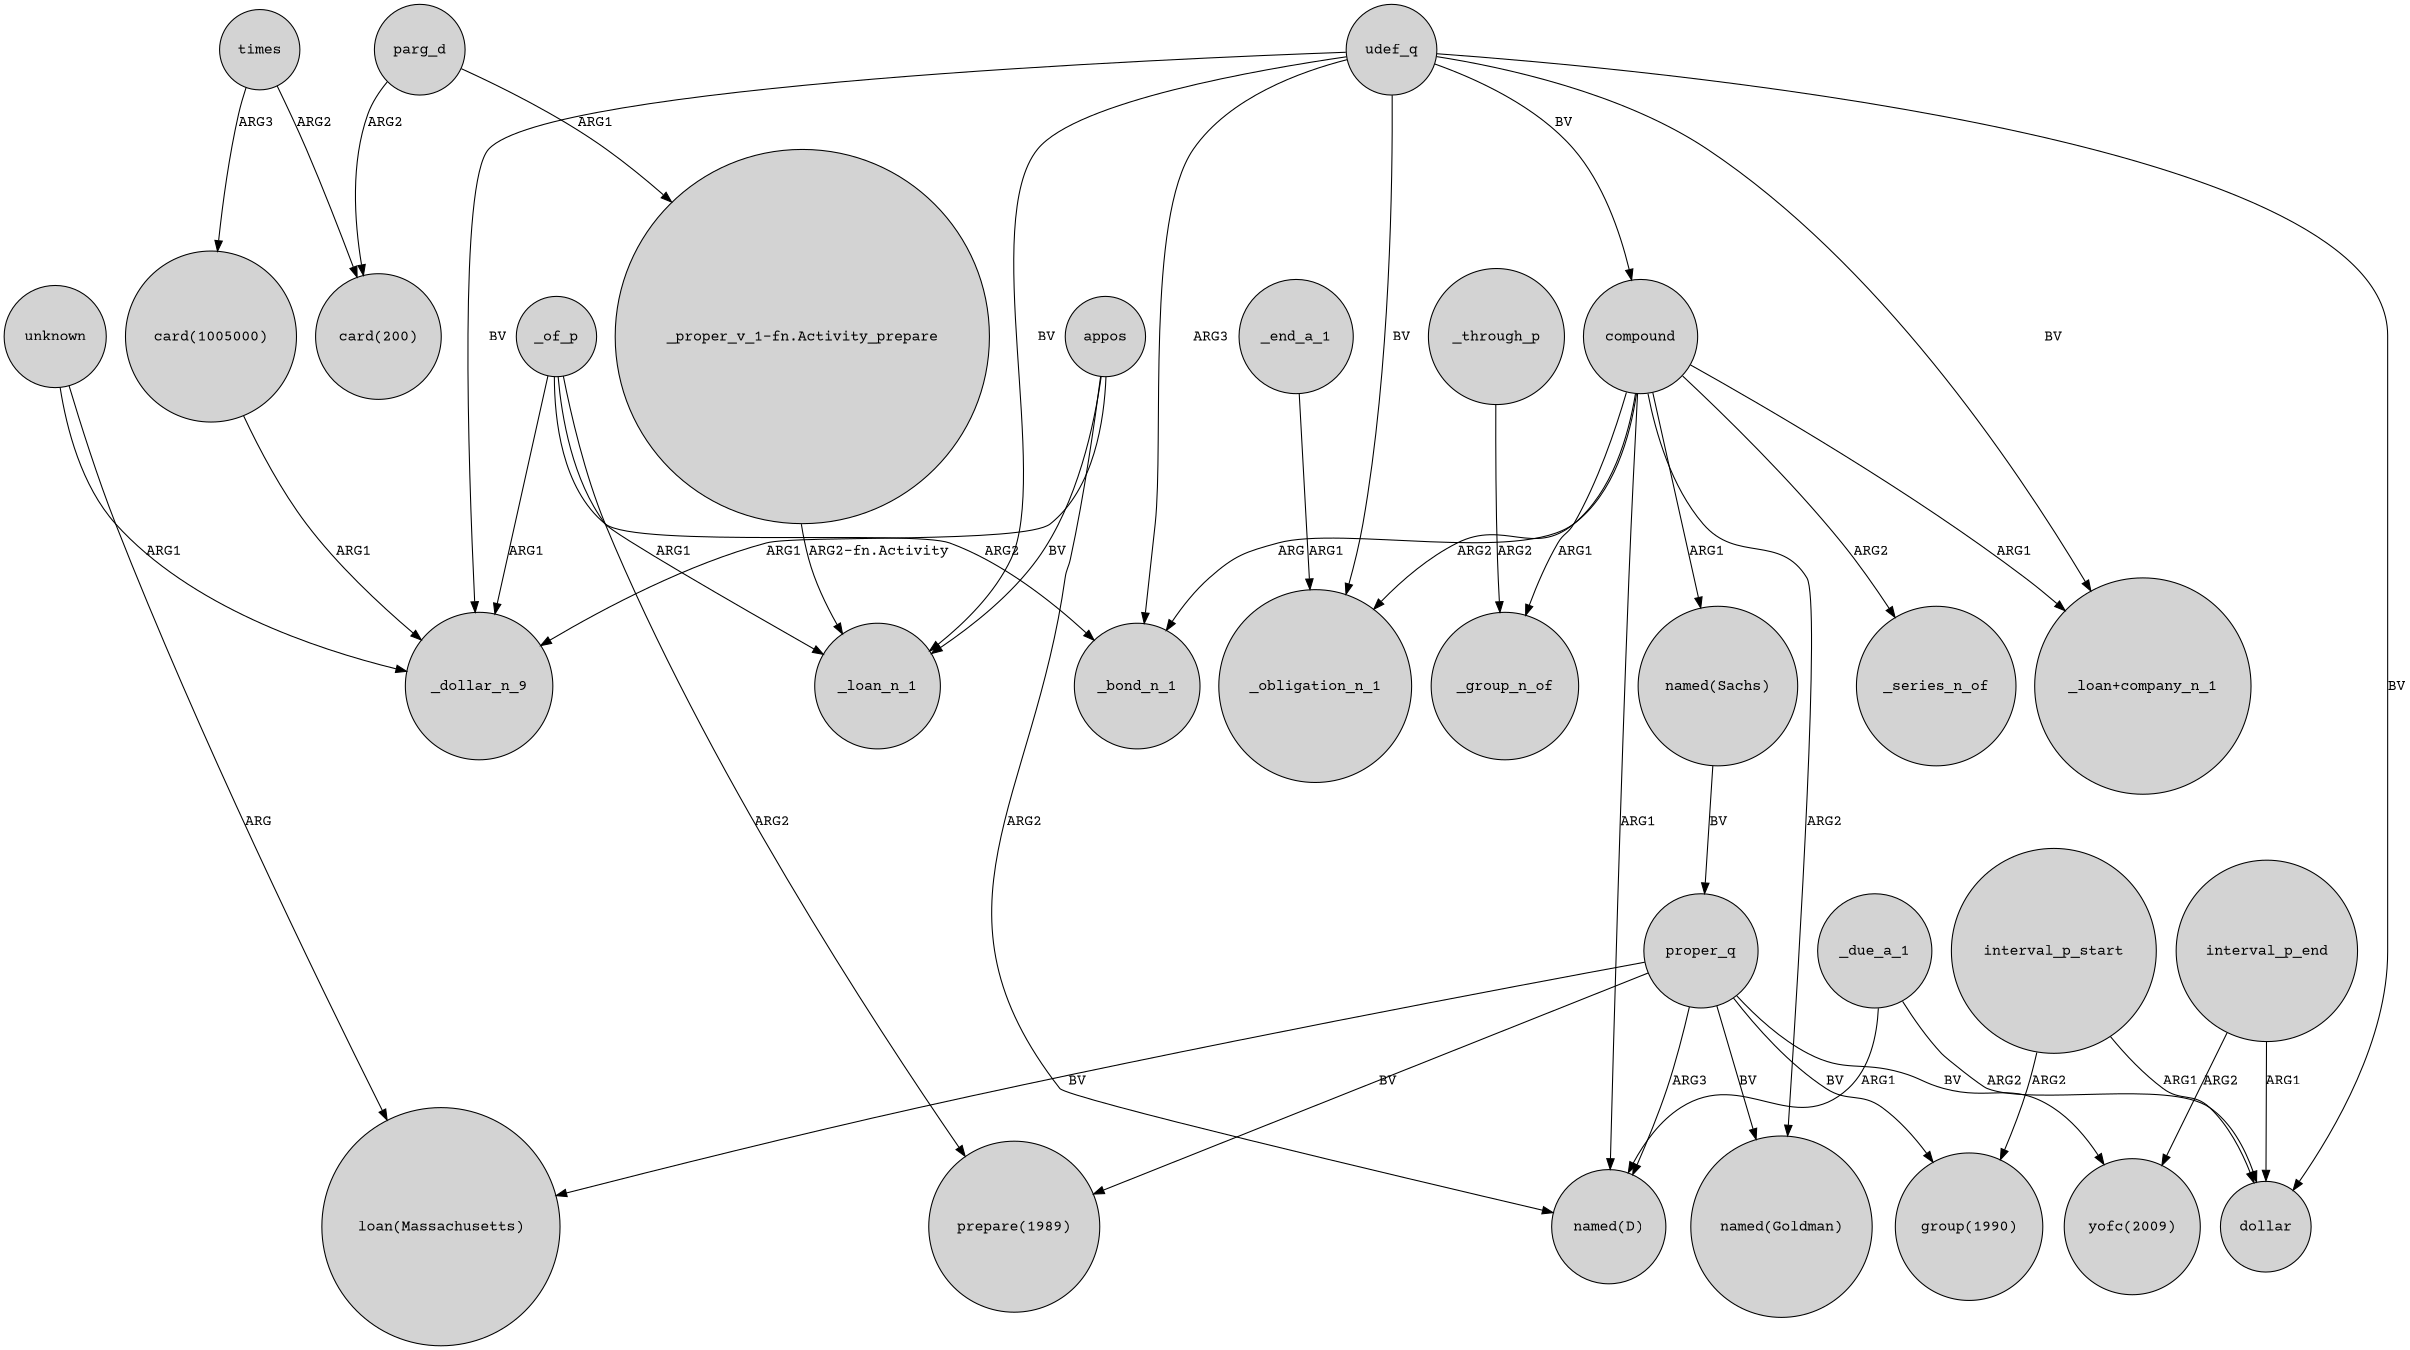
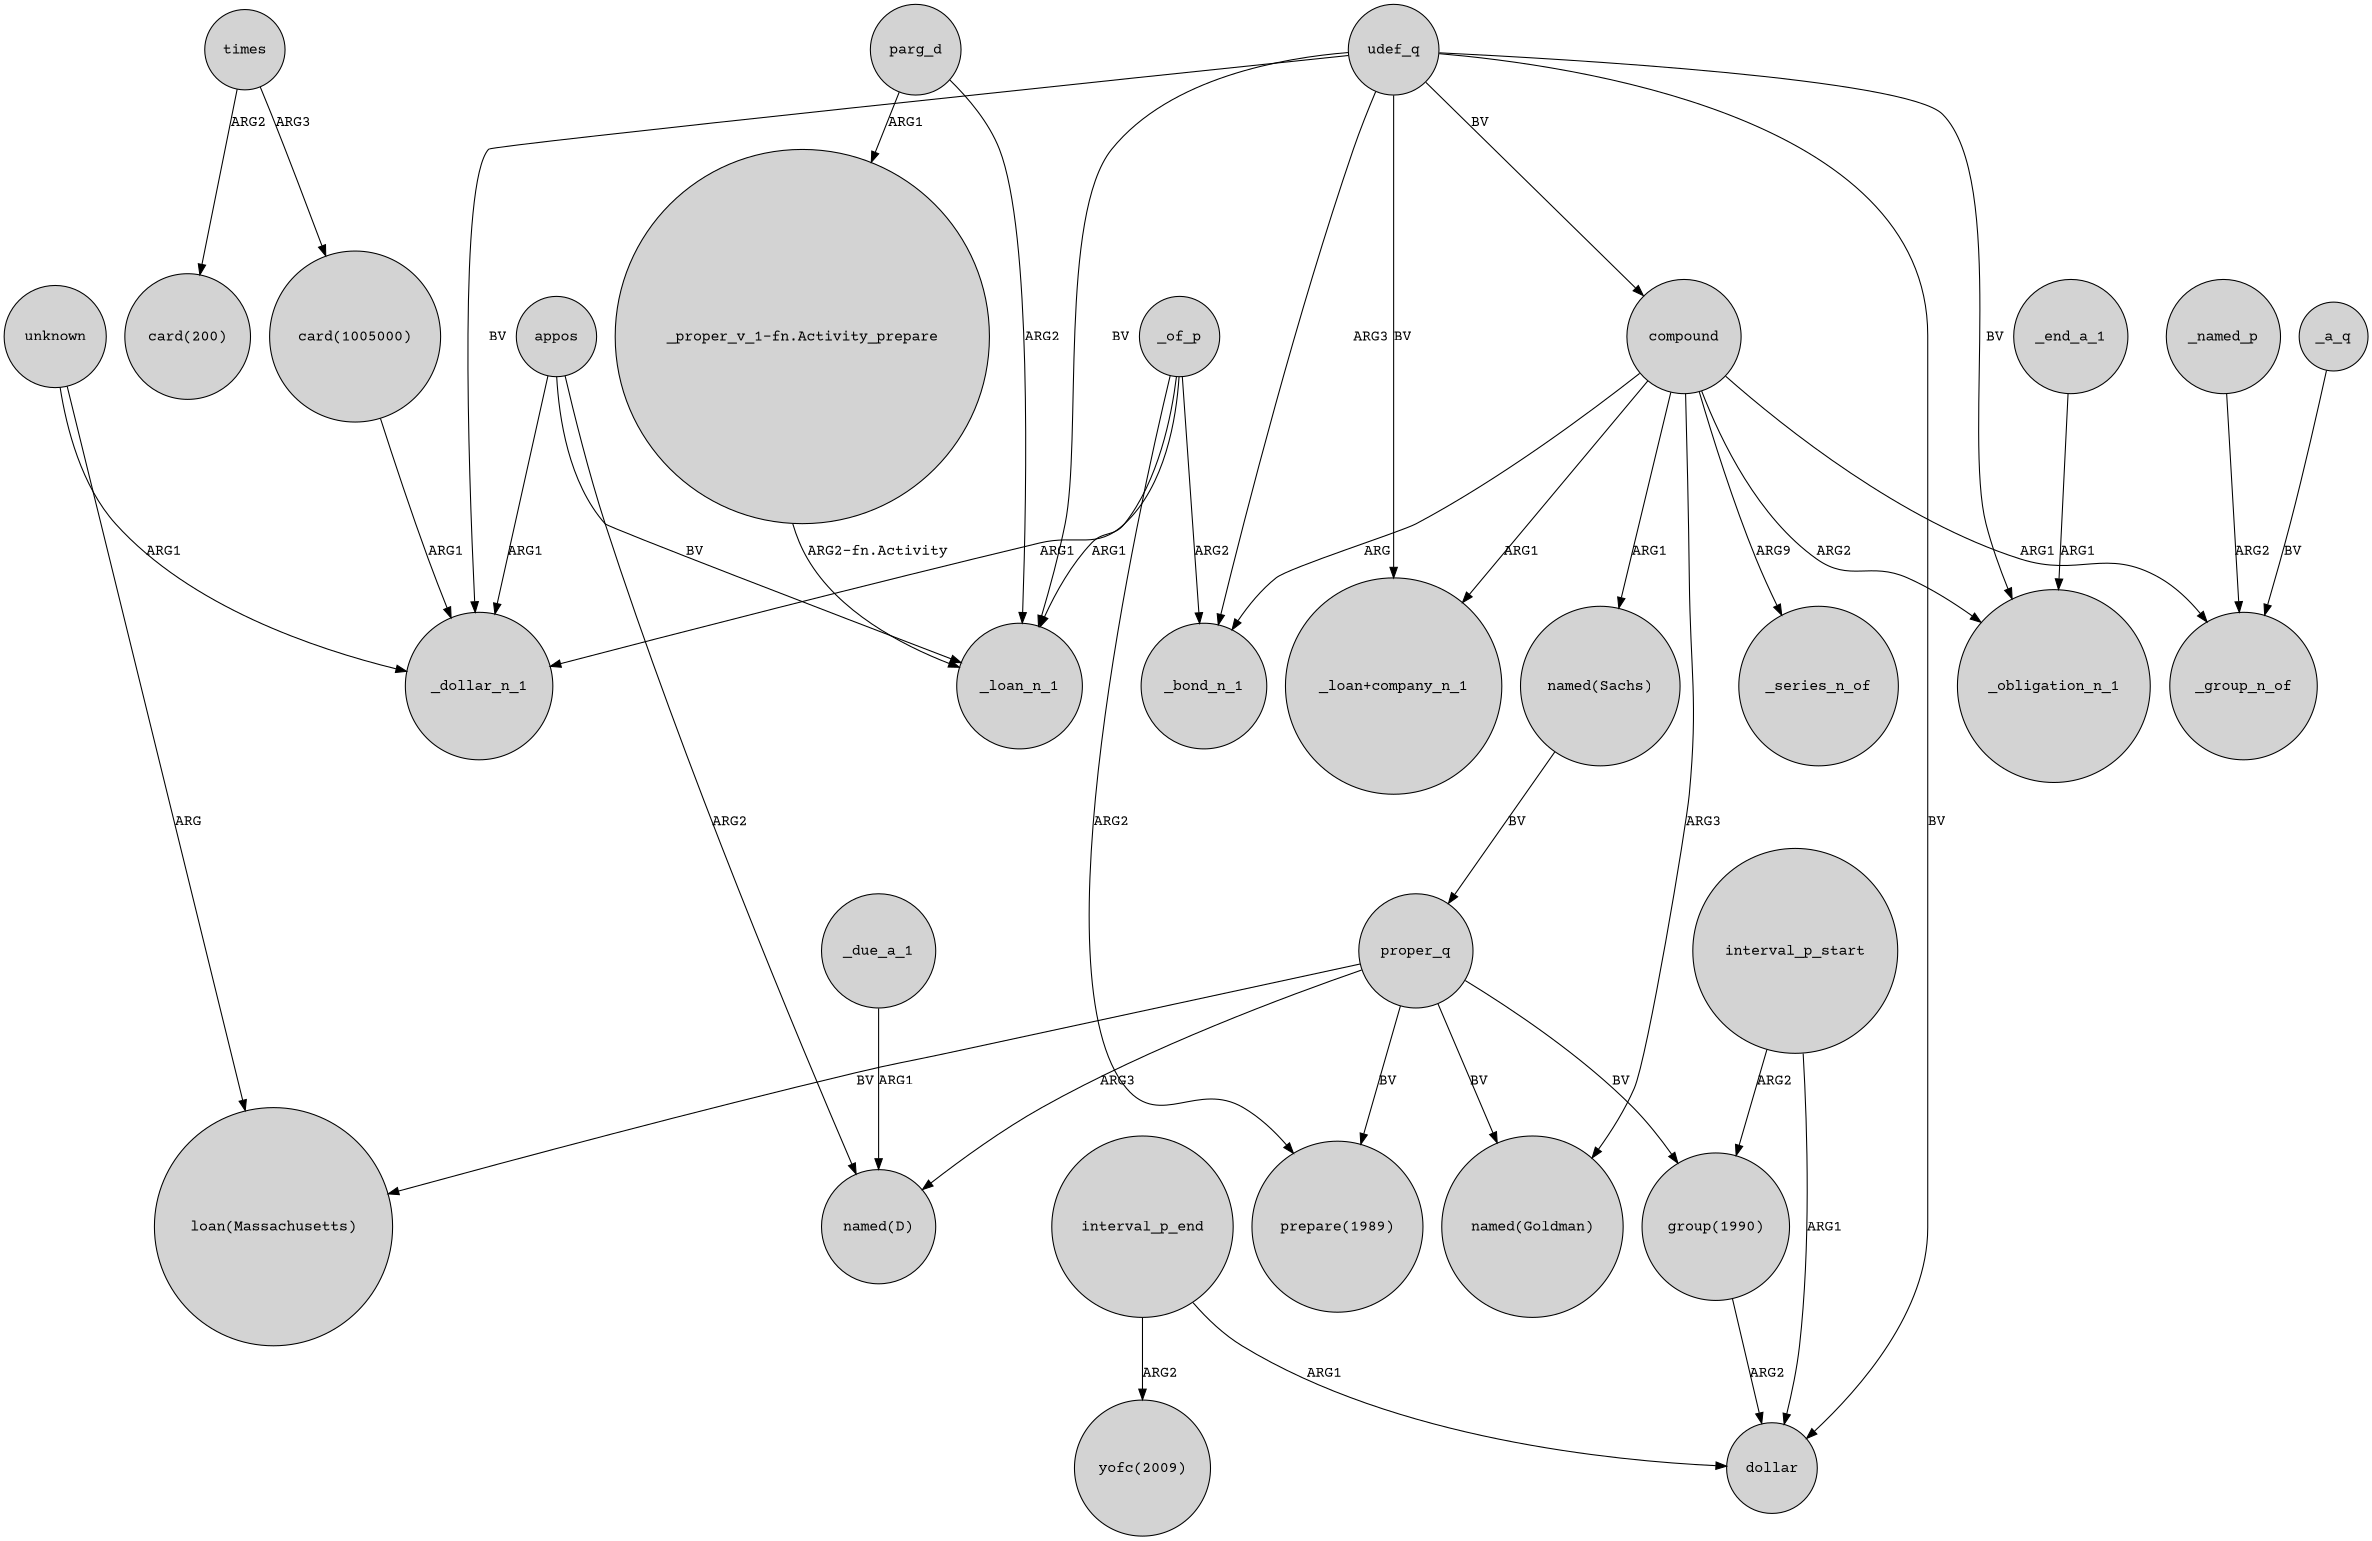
(356, 170) -> (1024, 337)
(1496, 337) -> (2223, 337)
none -> (2334, 337)
(1872, 551) -> (1774, 551)
(479, 686) -> (479, 686)
(1622, 776) -> none
(1825, 821) -> (1704, 821)
(1918, 1079) -> none
(2077, 1095) -> (1746, 1356)
